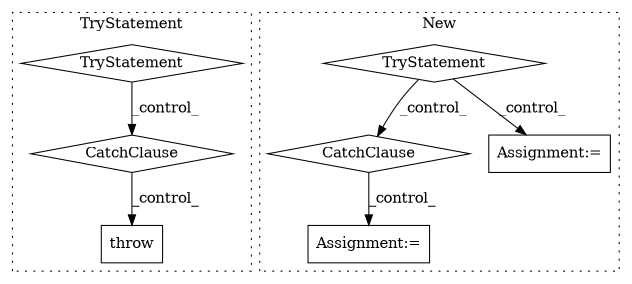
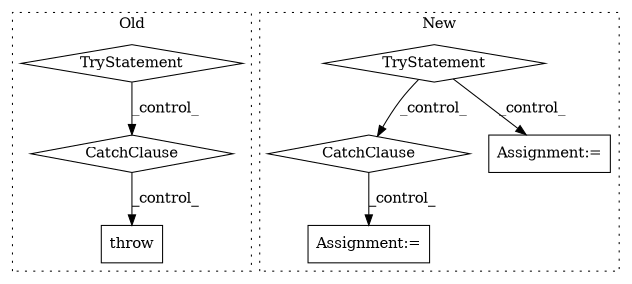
(132, 24) -> (132, 24)
